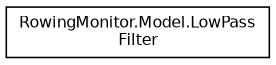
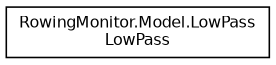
(138, 32) -> (138, 32)
